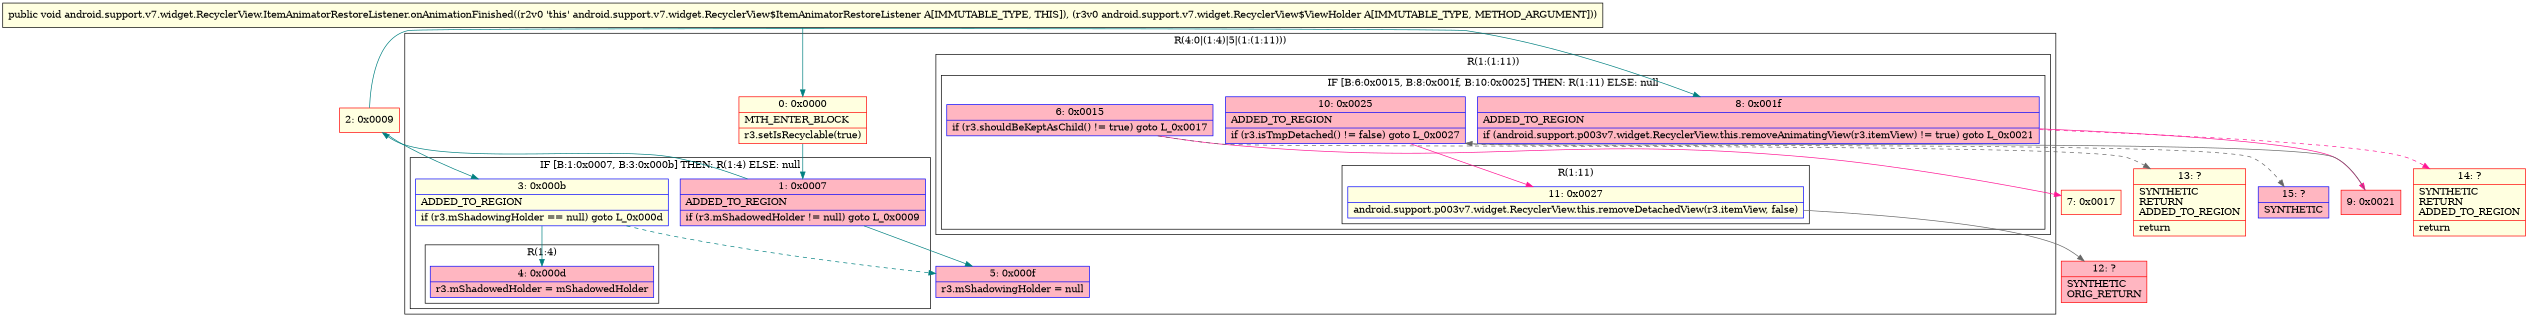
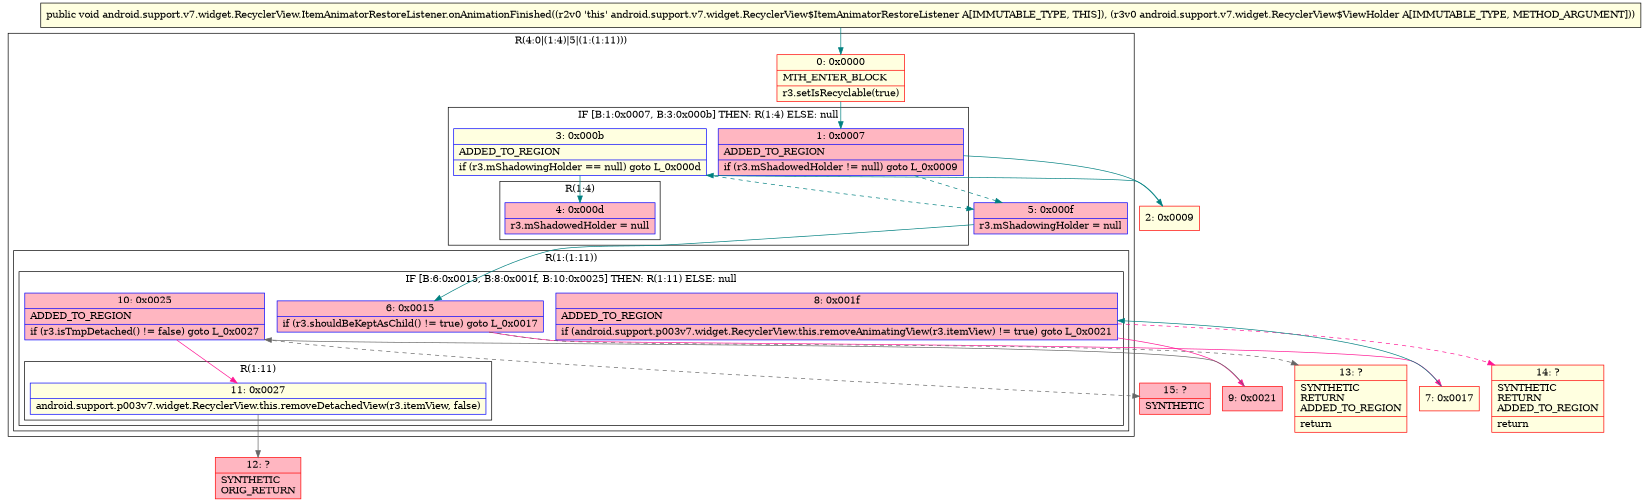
(1009, 29) -> (1354, 344)
(2294, 202) -> (1175, 399)
none -> (743, 240)
(915, 245) -> (955, 188)
(542, 289) -> (580, 226)
